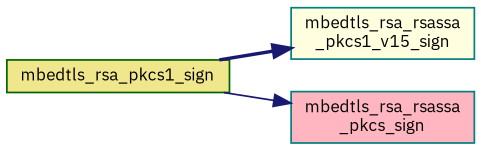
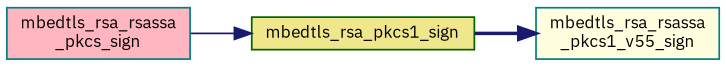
(383, 33) -> (628, 33)
(249, 97) -> (213, 33)
